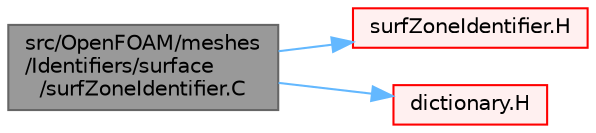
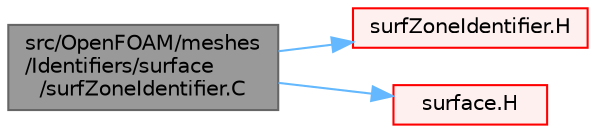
(470, 105) -> (470, 105)
